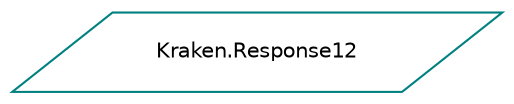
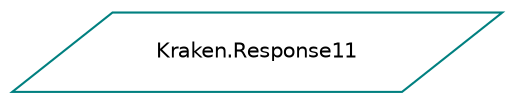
(257, 52) -> (257, 52)
